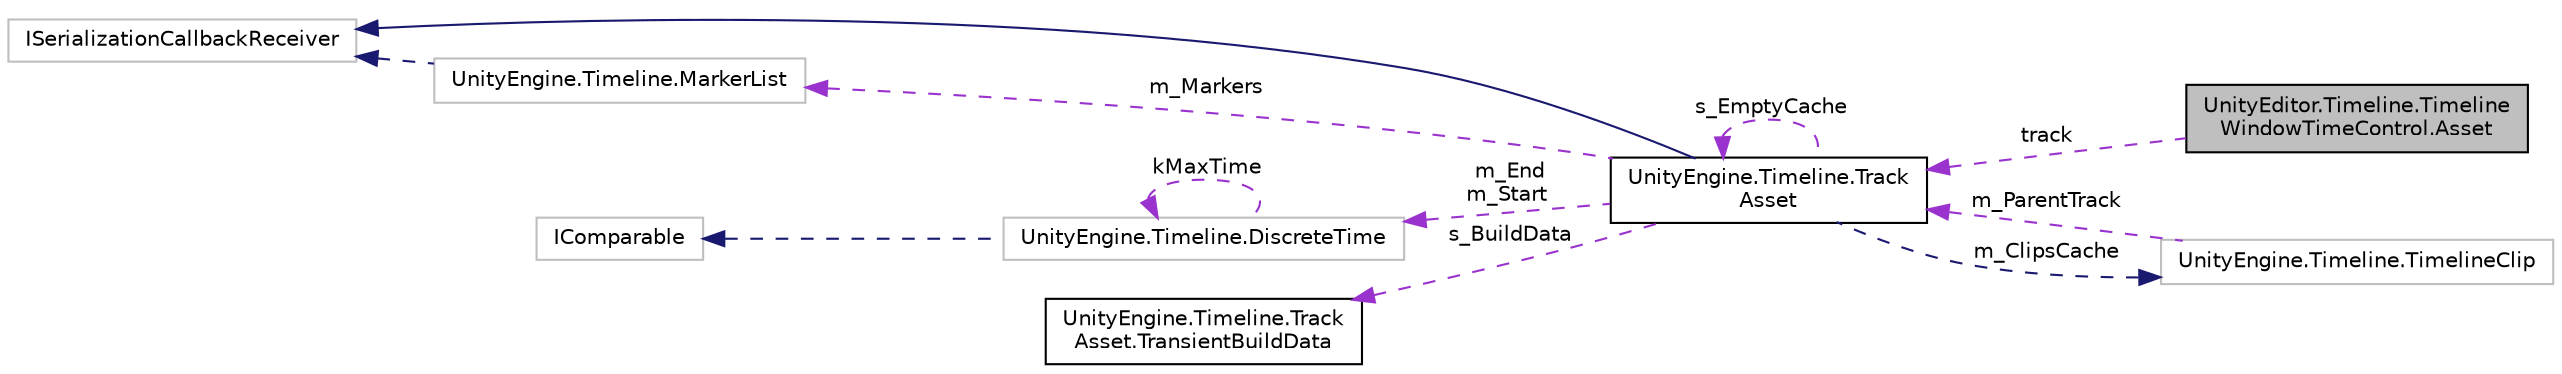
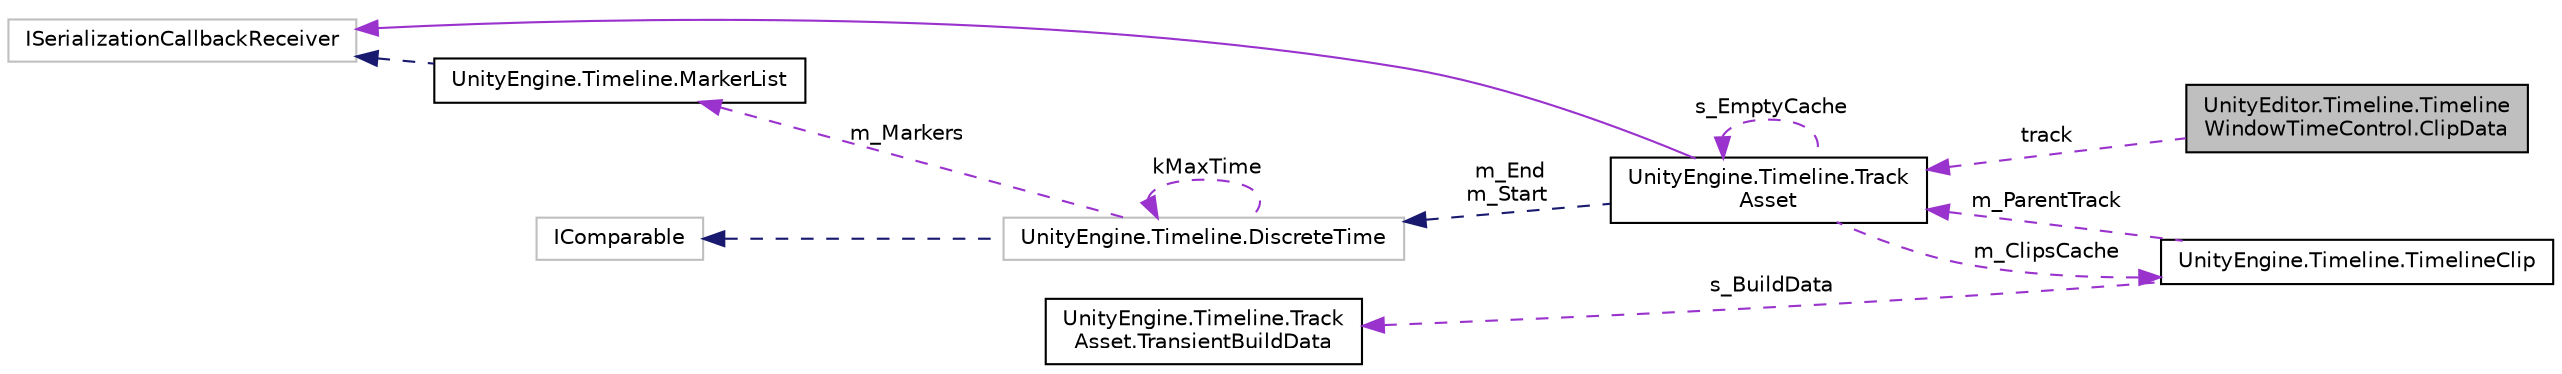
(1045, 30) -> (1045, 30)
(620, 81) -> (620, 81)
(1221, 114) -> (924, 163)
(2357, 119) -> (2357, 119)
(1518, 212) -> (1518, 212)
(1519, 261) -> (1773, 307)
(2357, 262) -> (2357, 262)
(1984, 267) -> (1984, 267)
